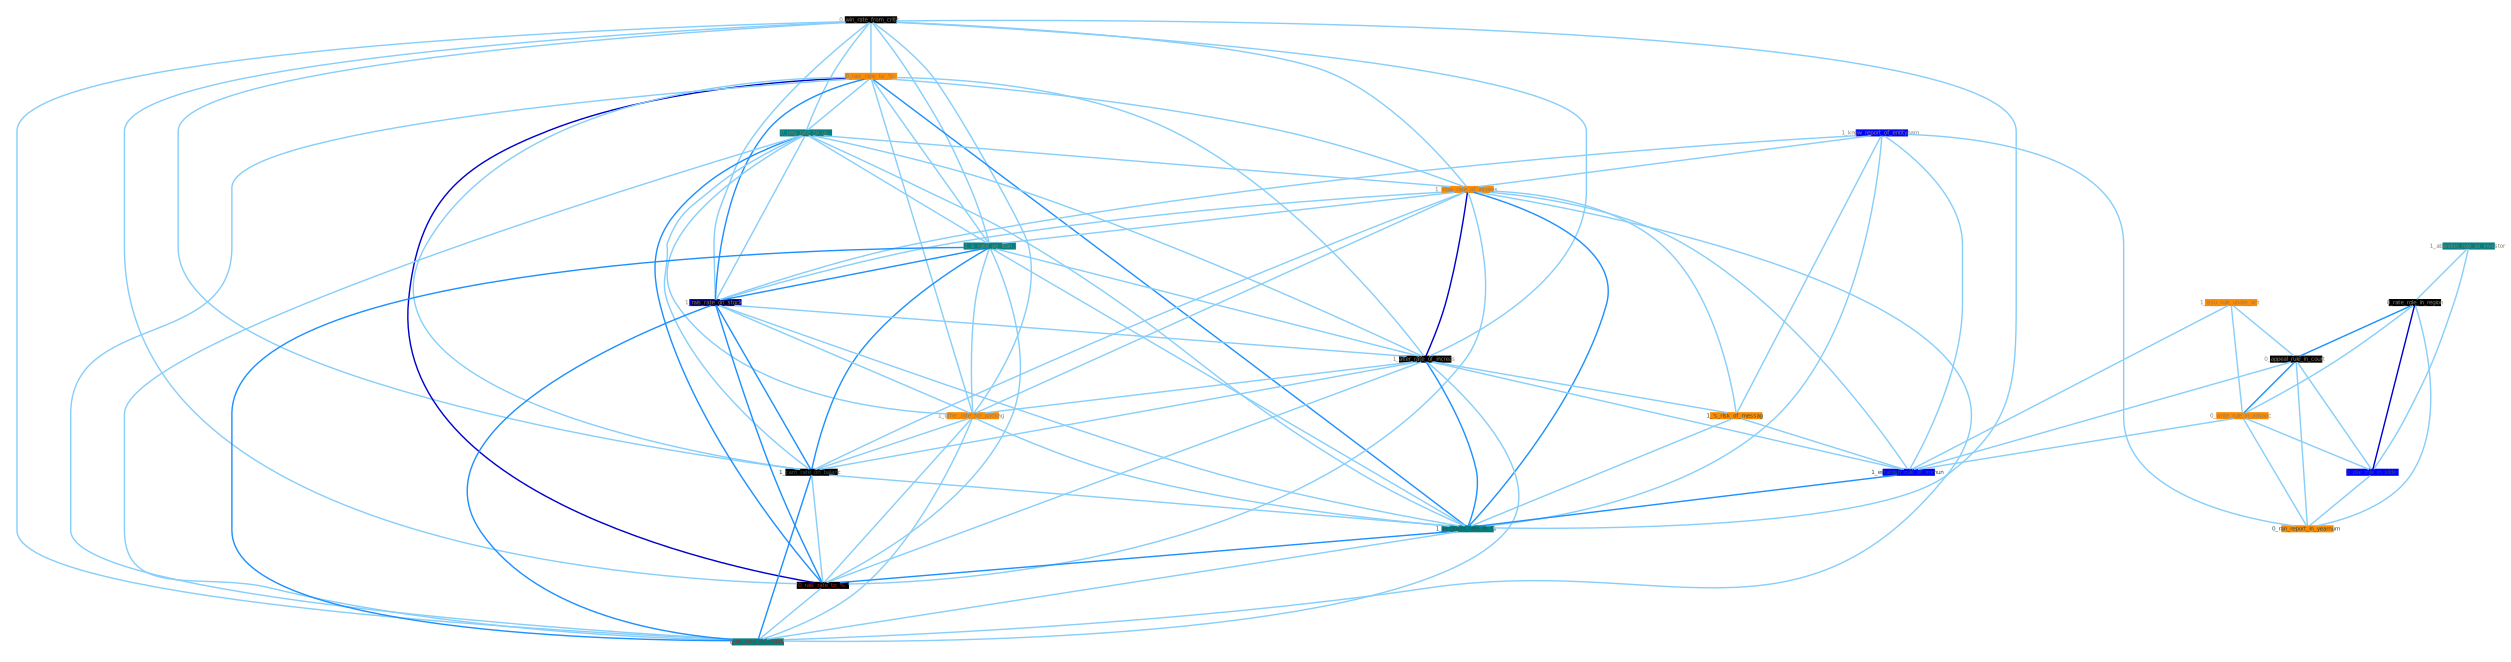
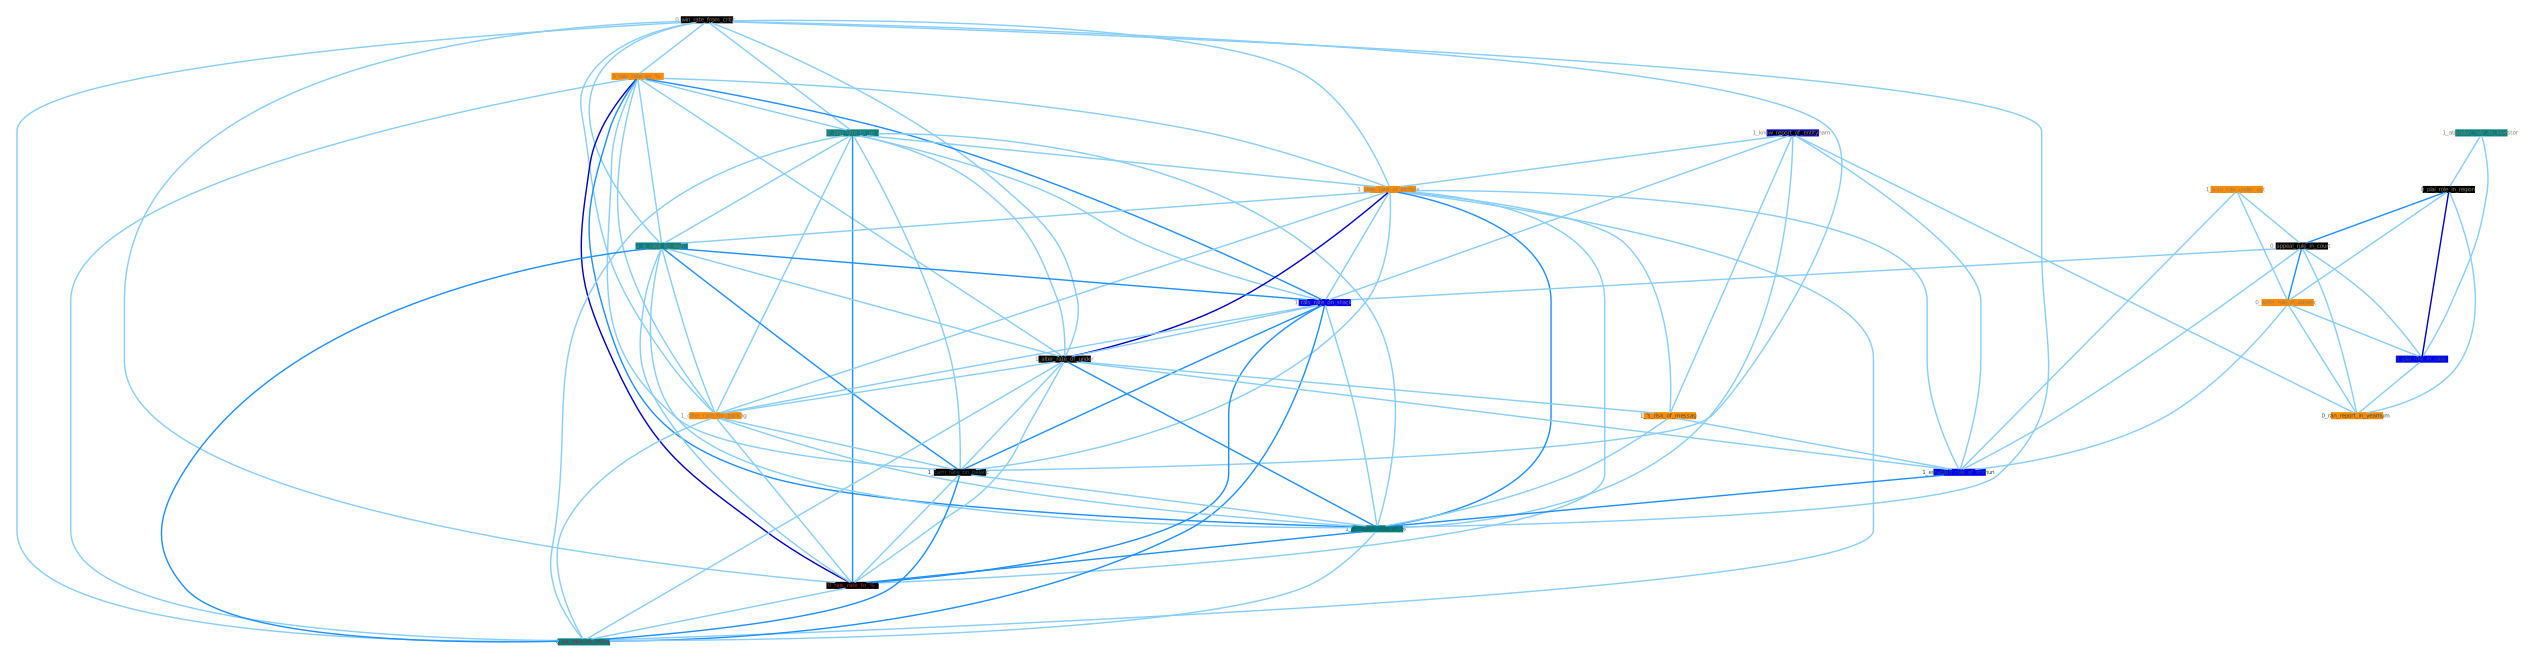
(771, 114) -> (1837, 273)
(1882, 133) -> (1793, 133)
(715, 303) -> (1325, 303)
(2415, 303) -> (2449, 189)
(1425, 359) -> (1065, 359)
